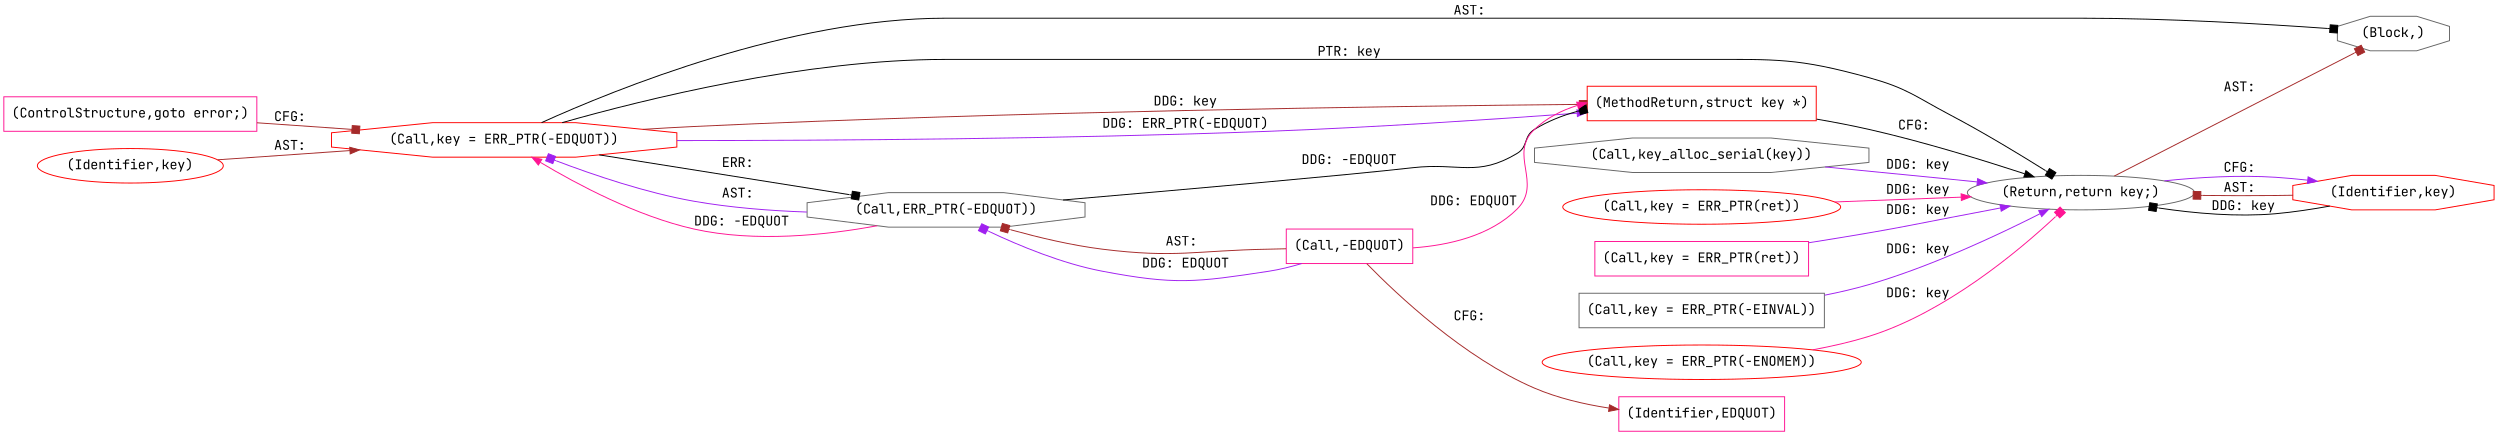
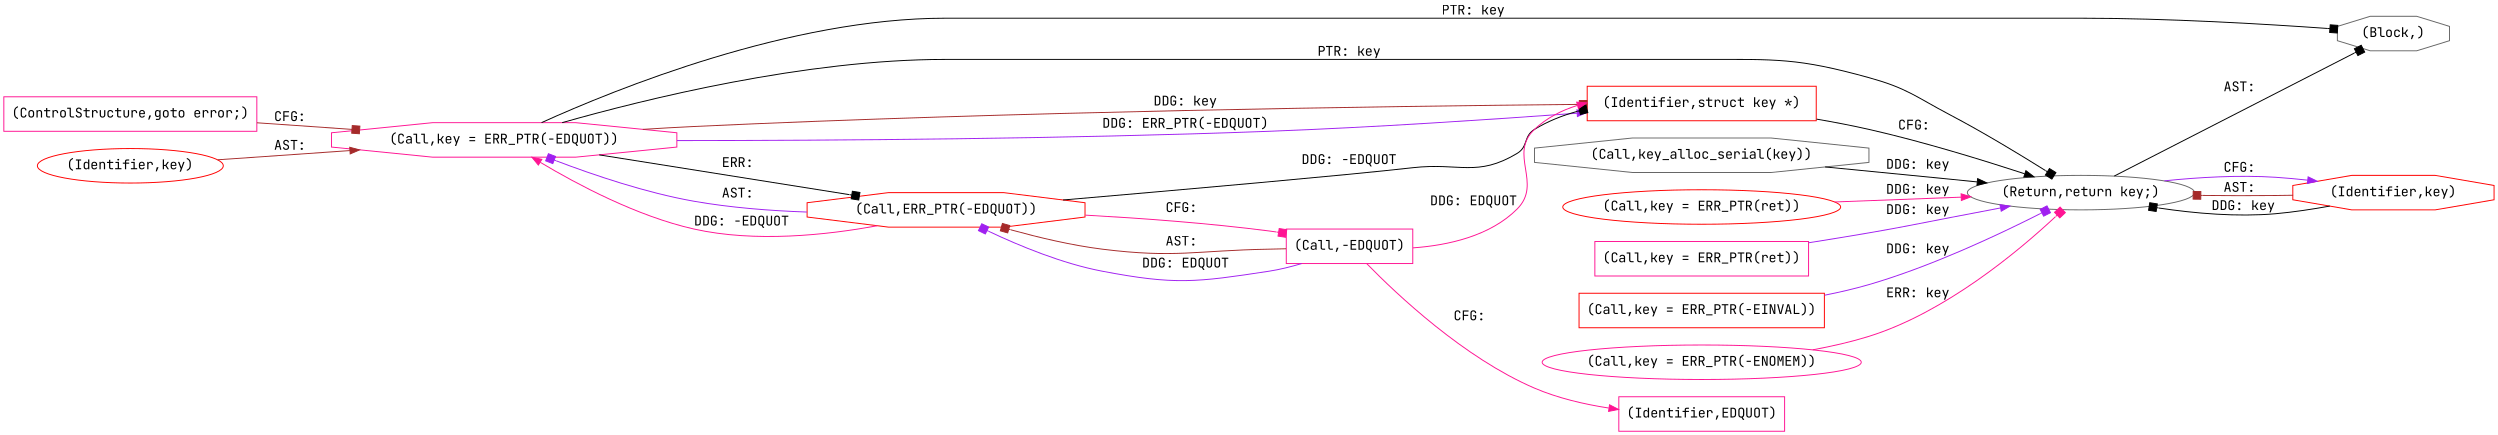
(1474, 11) -> (1474, 11)
(1702, 104) -> (1702, 104)
(2234, 115) -> (2234, 115)
(504, 140) -> (504, 140)
(1901, 174) -> (1901, 174)
(946, 210) -> (946, 210)
none -> (1181, 222)
(1935, 262) -> (1935, 262)
(1918, 294) -> (1918, 294)
(1702, 310) -> (1702, 310)
(1476, 356) -> (1476, 356)
(1702, 362) -> (1702, 362)
